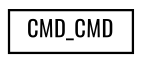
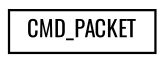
(71, 32) -> (82, 32)
